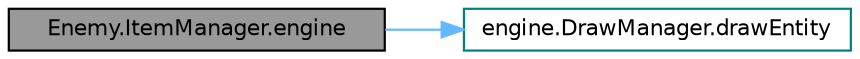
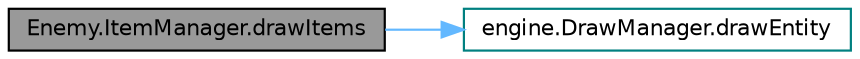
(197, 30) -> (197, 30)
